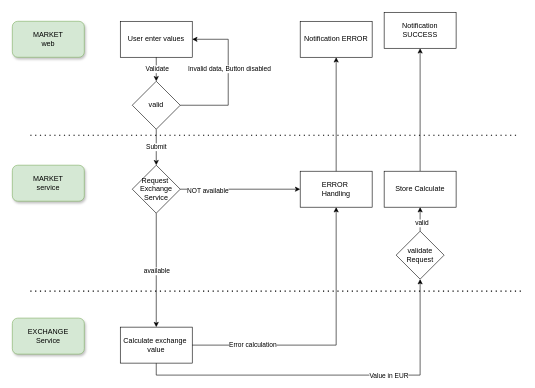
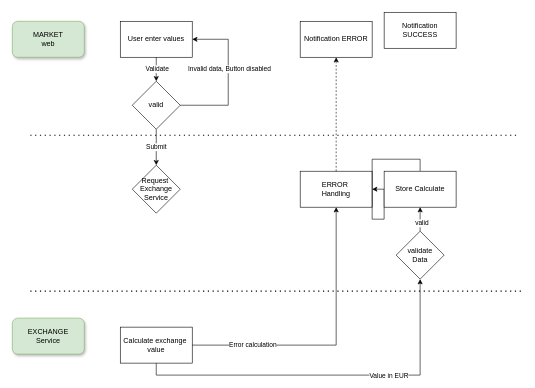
(420, 53) -> (372, 188)
(336, 116) -> (336, 116)
(48, 183) -> none
(207, 189) -> none
(420, 255) -> (420, 255)
(156, 270) -> none
